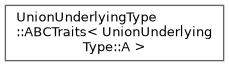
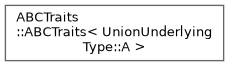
(115, 33) -> (115, 33)
